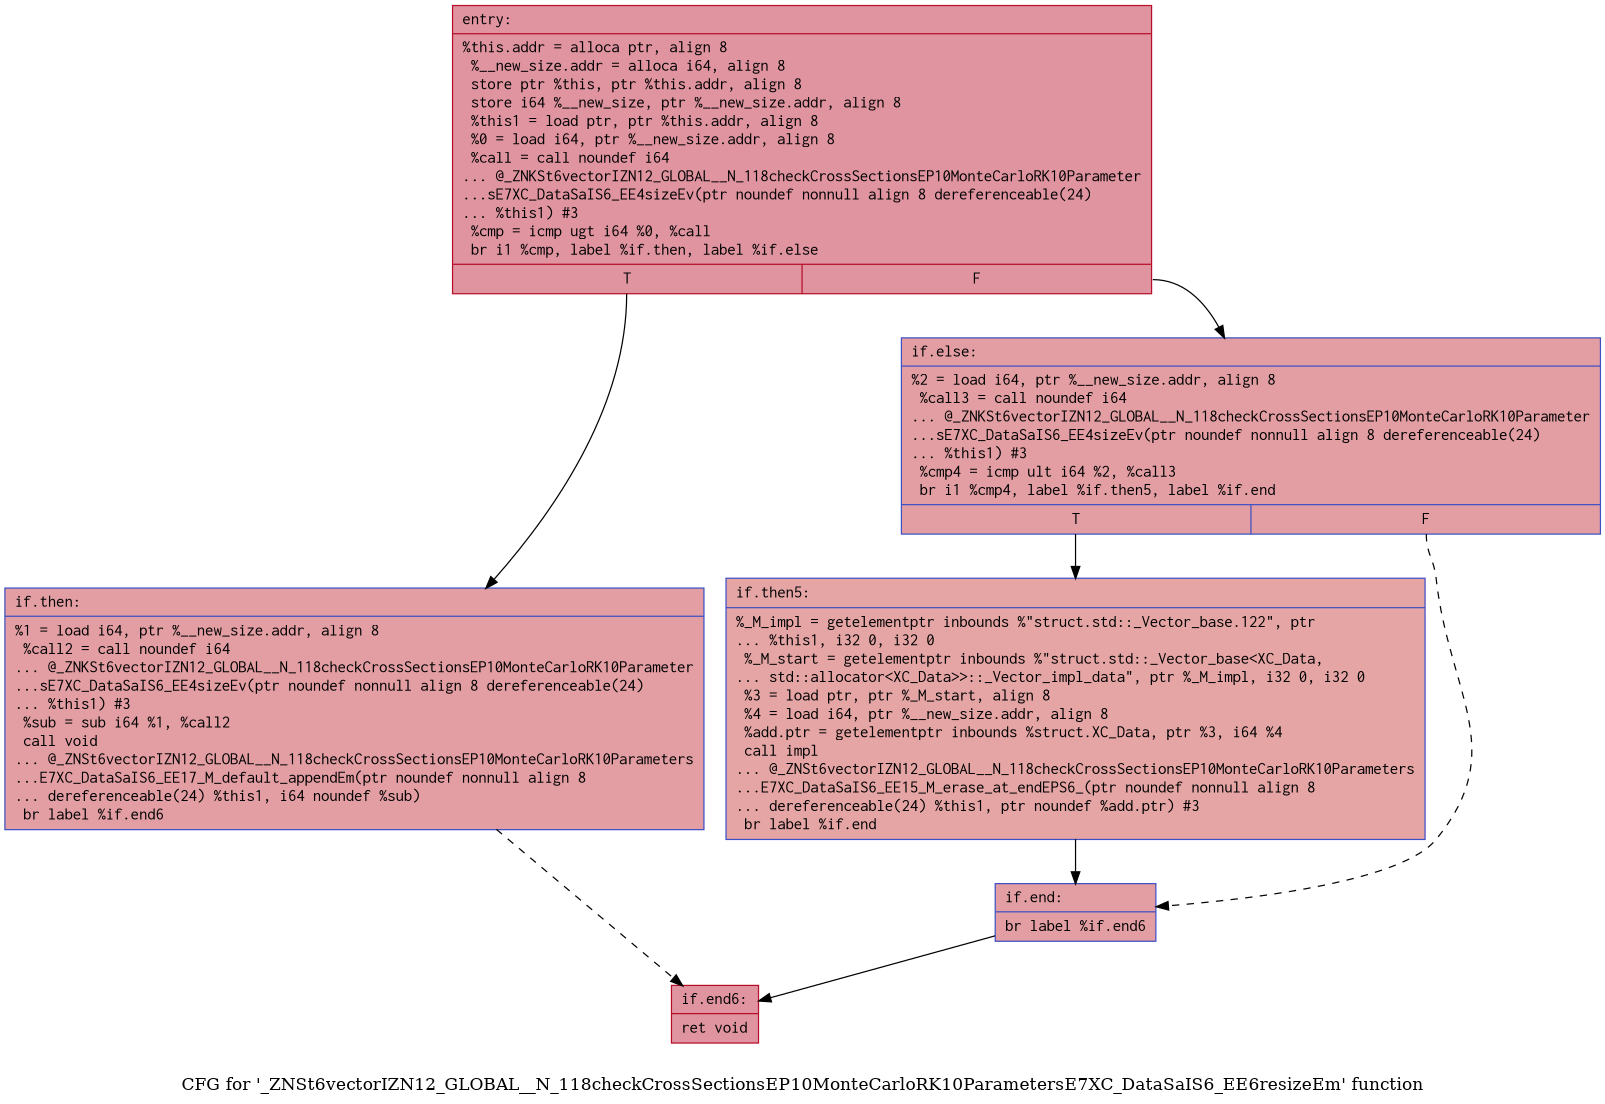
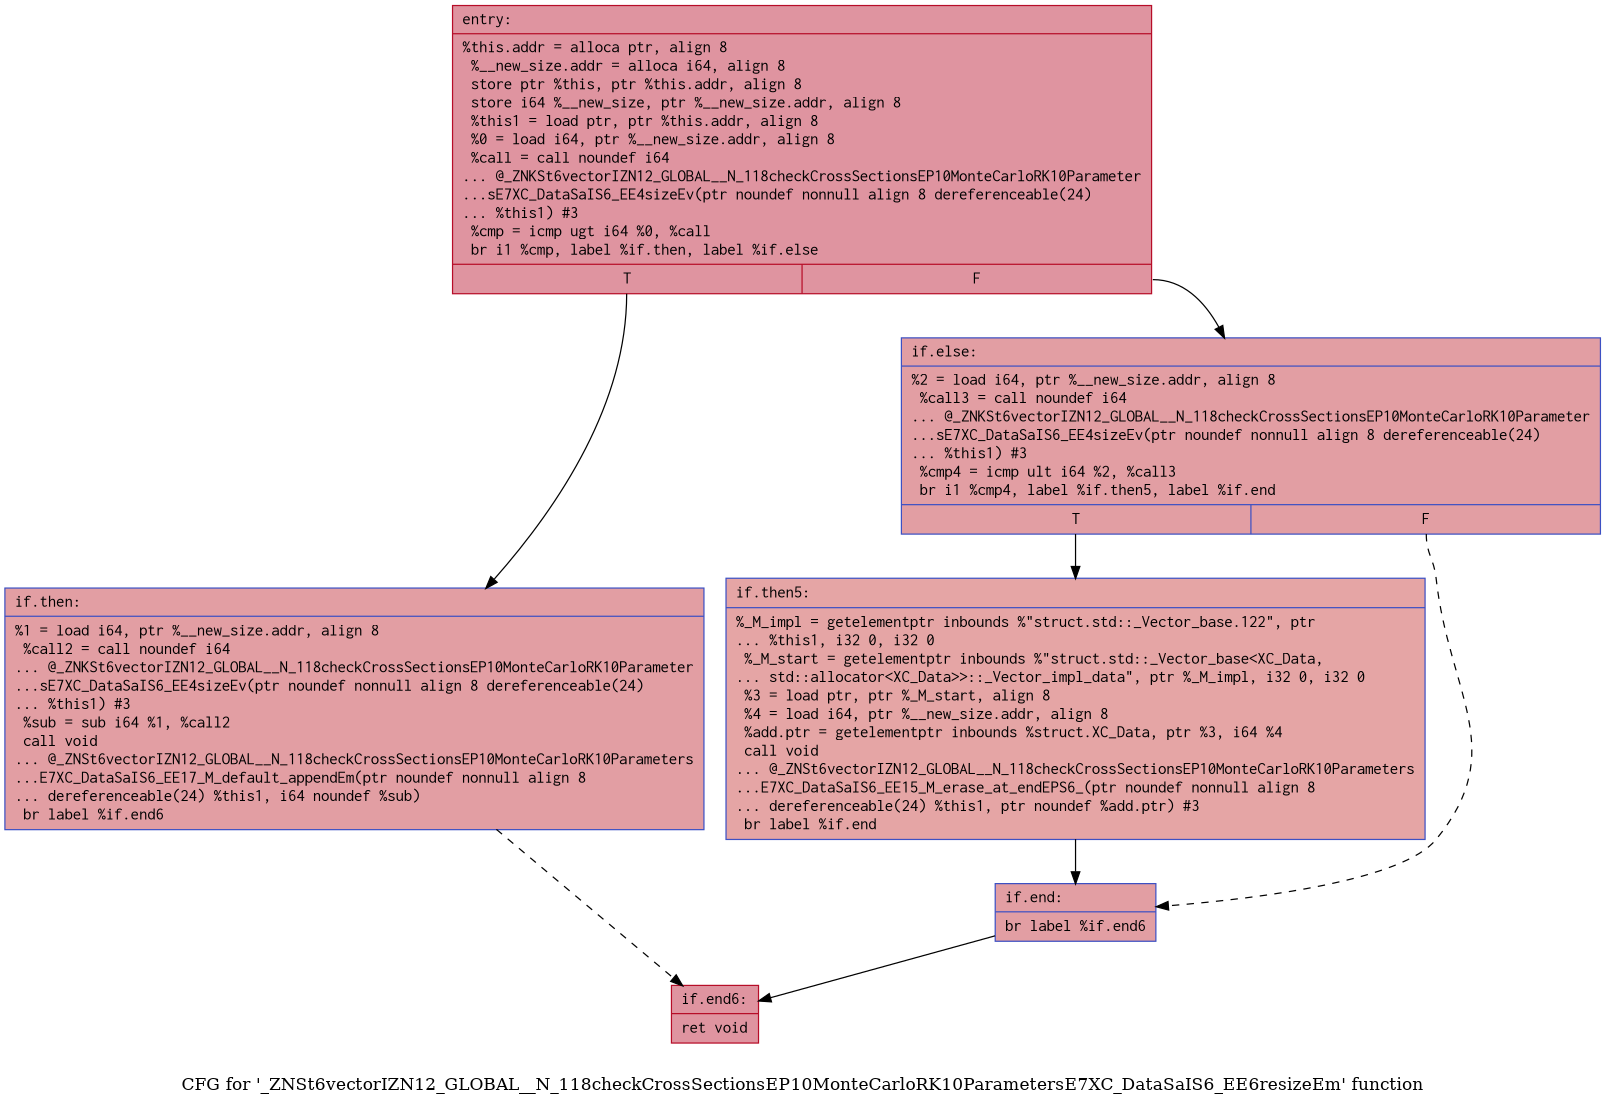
(778, 751) -> (778, 751)
